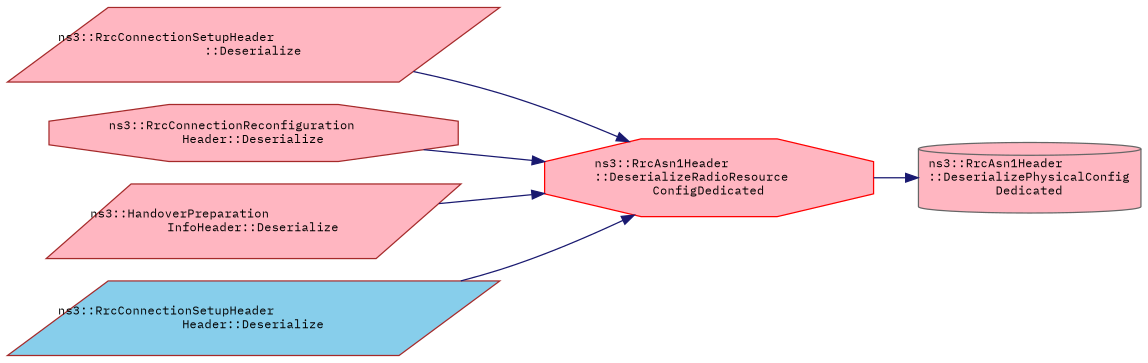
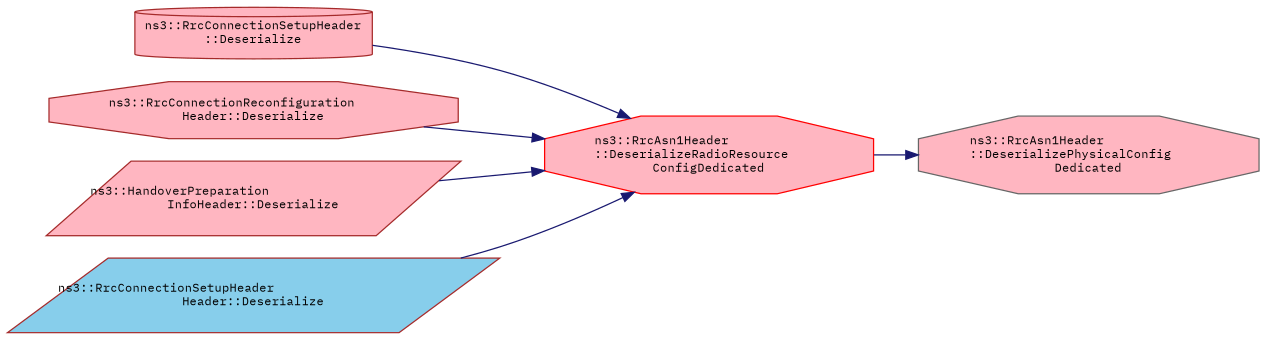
(254, 45) -> (254, 33)
(1030, 178) -> (1089, 155)
